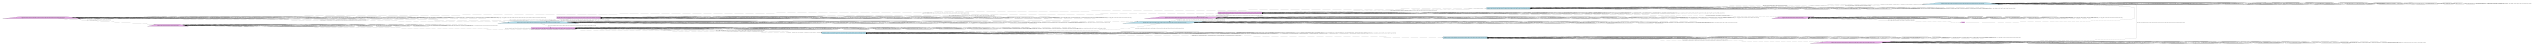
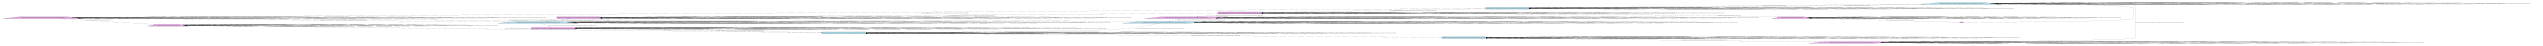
(1793, 18) -> (1792, 18)
